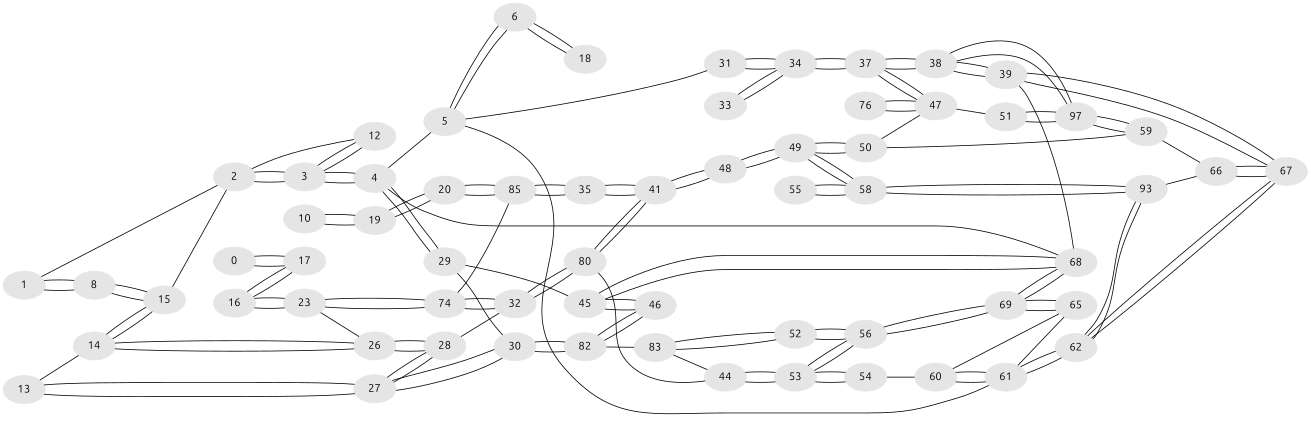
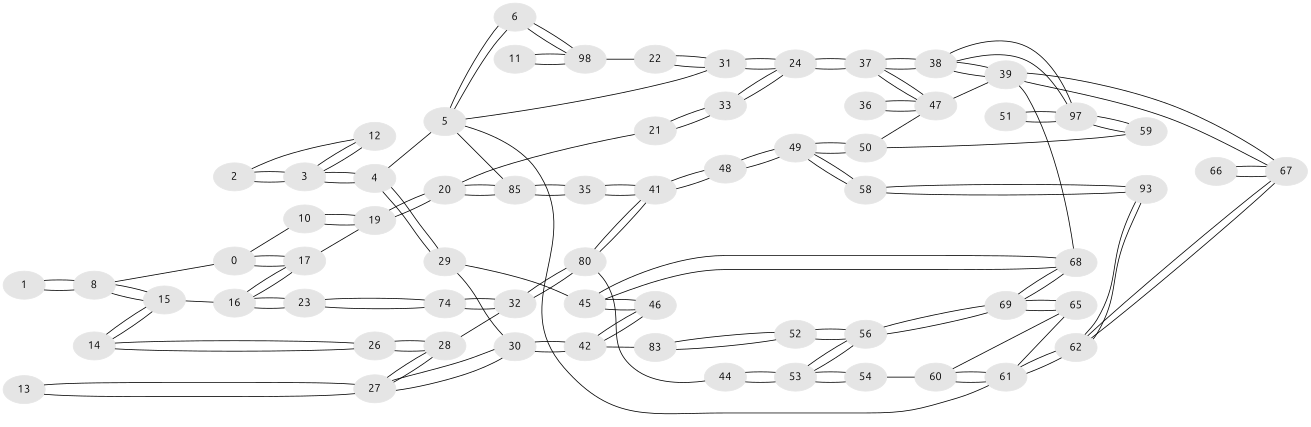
none -> (515, 59)
(585, 59) -> (585, 59)
none -> (655, 59)
(796, 64) -> (796, 64)
(866, 106) -> (866, 106)
(971, 111) -> (971, 90)
none -> (655, 131)
(1181, 152) -> none
(1181, 180) -> none
(796, 190) -> none
(721, 226) -> none
(129, 231) -> none
(199, 238) -> (200, 302)
none -> (270, 240)
none -> (340, 241)
(486, 250) -> (480, 156)
none -> (164, 273)
(340, 325) -> none
(585, 347) -> (585, 347)
(690, 362) -> none
(59, 368) -> none
